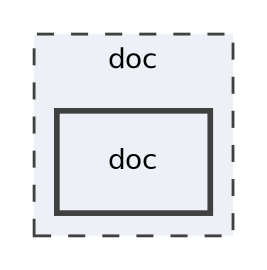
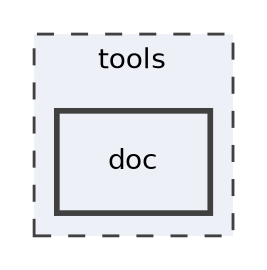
(134, 61) -> (134, 61)
